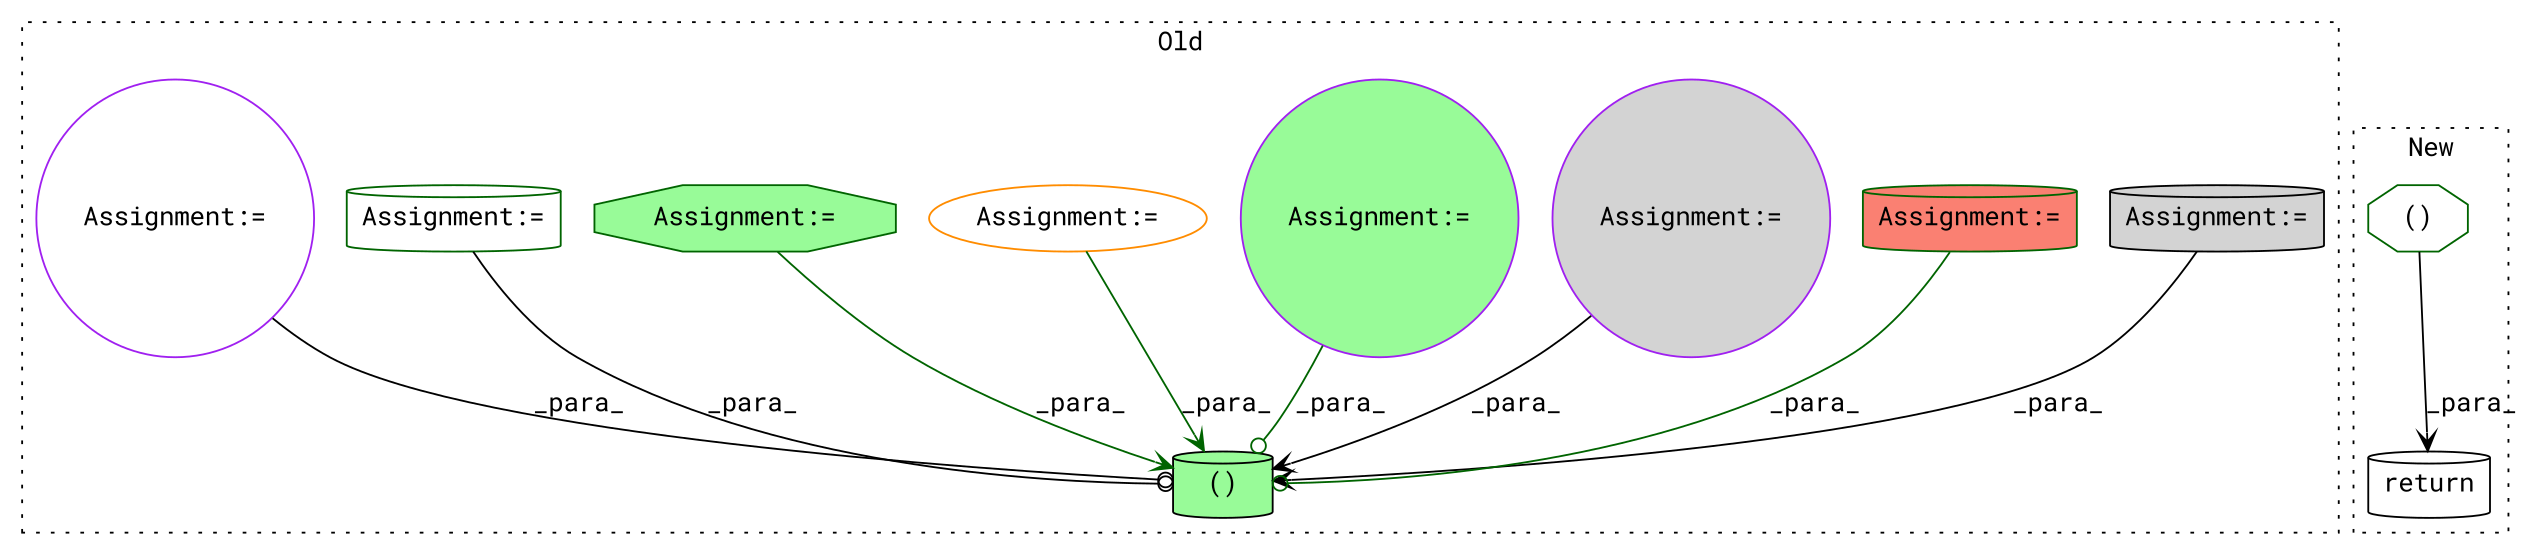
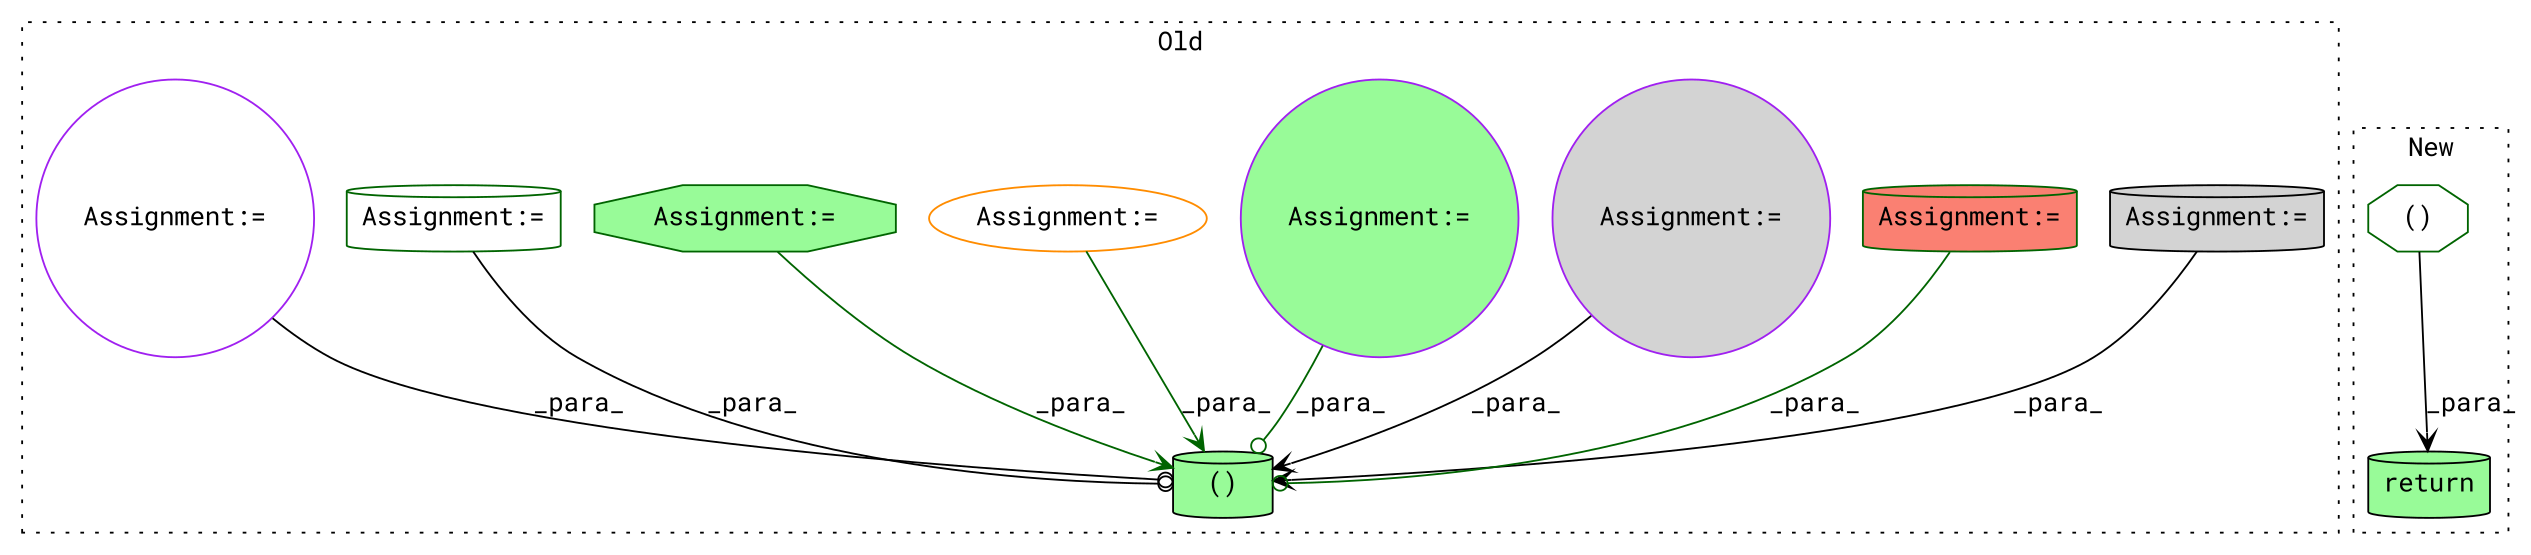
(2429, 485) -> (2429, 485)
